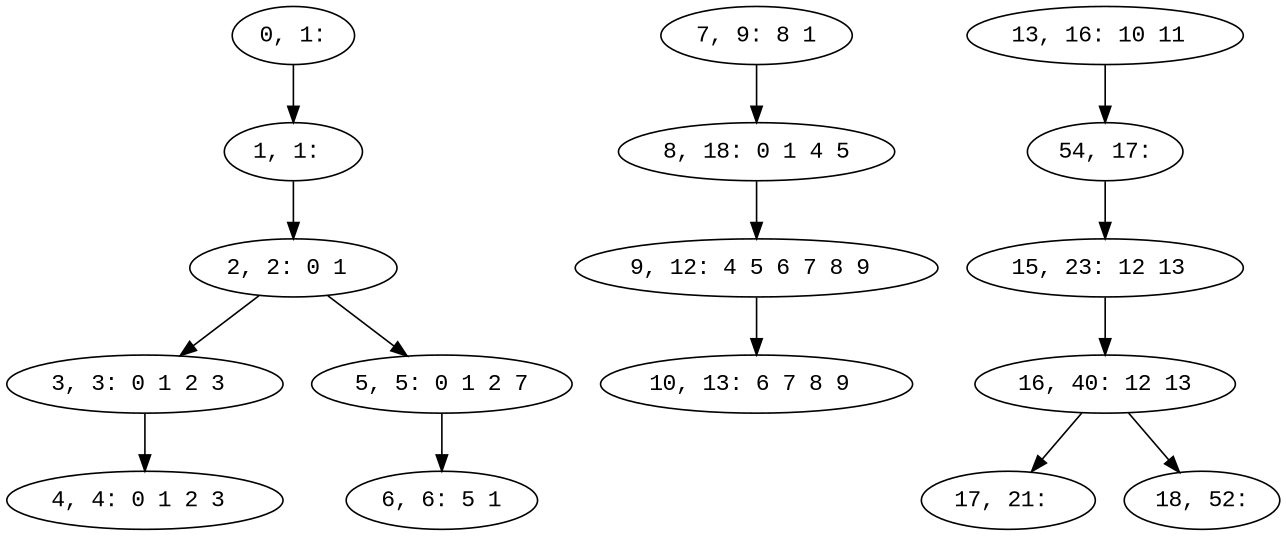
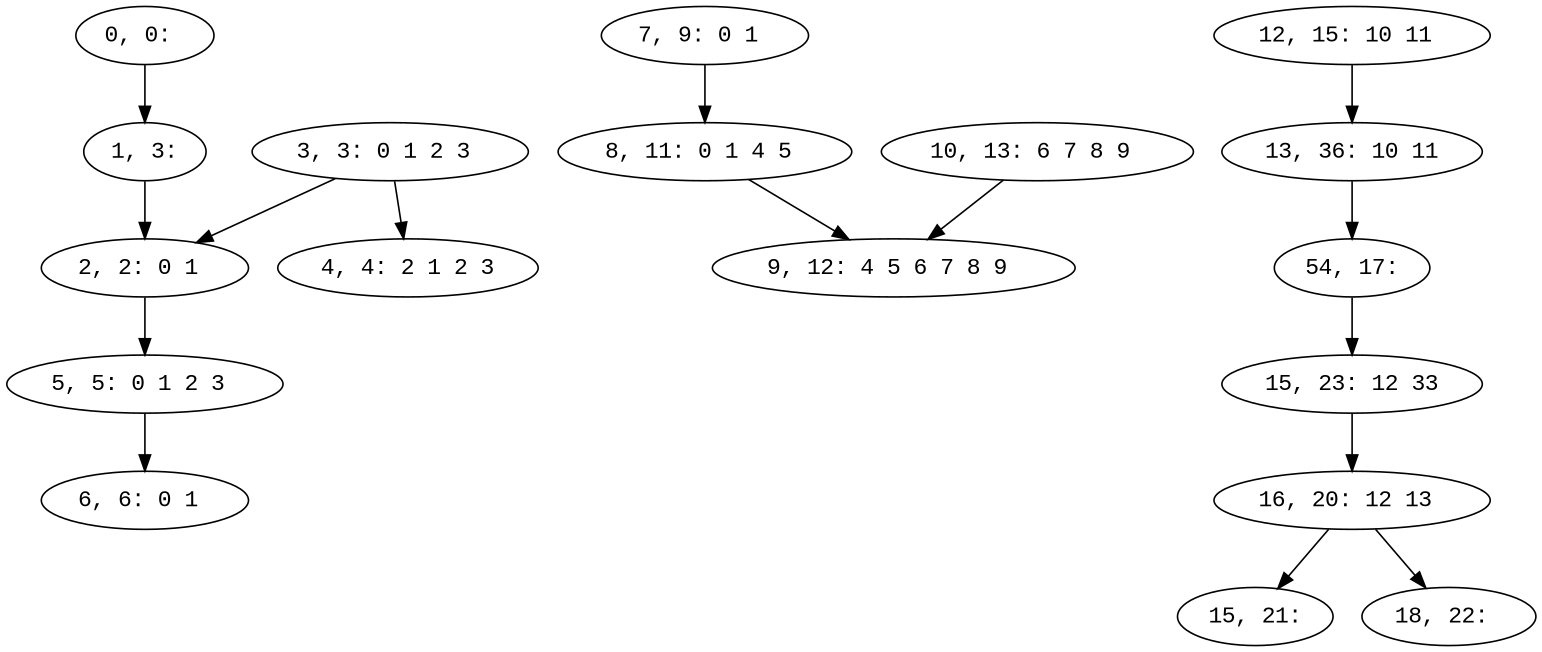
(293, 36) -> (145, 36)
(757, 36) -> (705, 36)
(1105, 36) -> (1352, 152)
none -> (1352, 36)
(293, 152) -> (145, 152)
(757, 152) -> (705, 152)
(1105, 268) -> (1352, 384)
(757, 318) -> (972, 205)
(226, 321) -> (273, 207)
(442, 384) -> (145, 384)
(1105, 384) -> (1352, 500)
(145, 500) -> (408, 268)
(442, 500) -> (145, 500)
(1008, 500) -> (1255, 617)
(1202, 500) -> (1449, 617)
